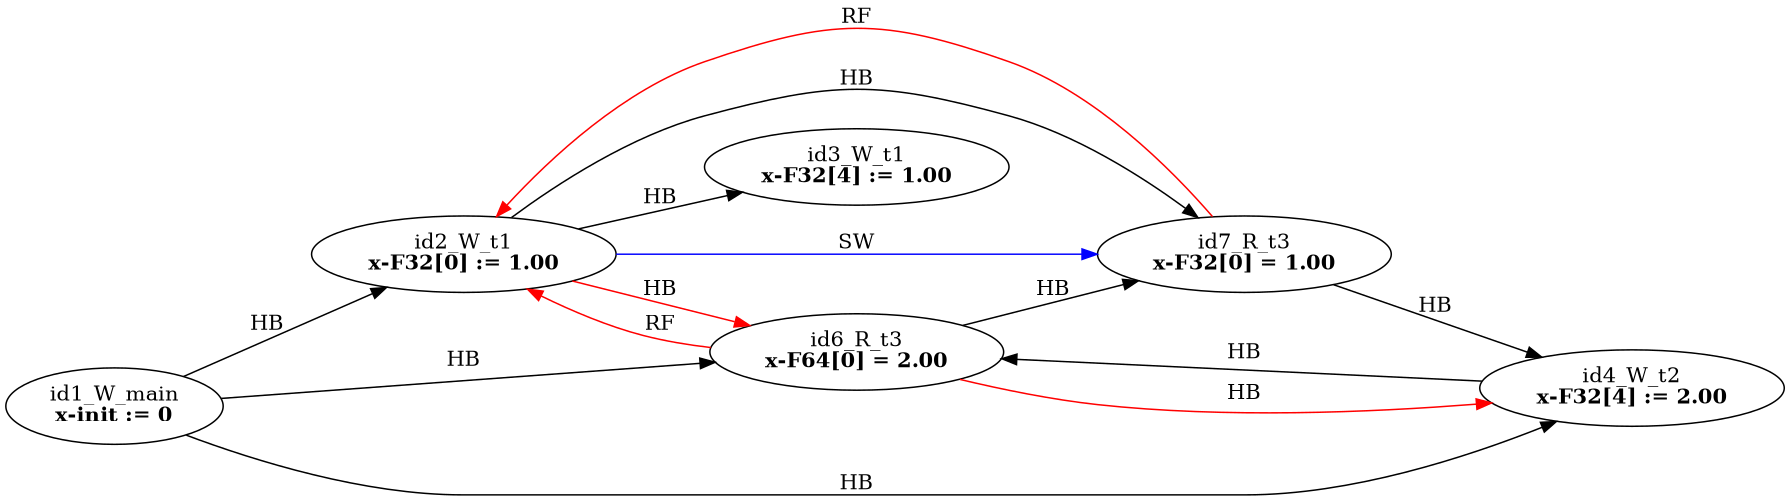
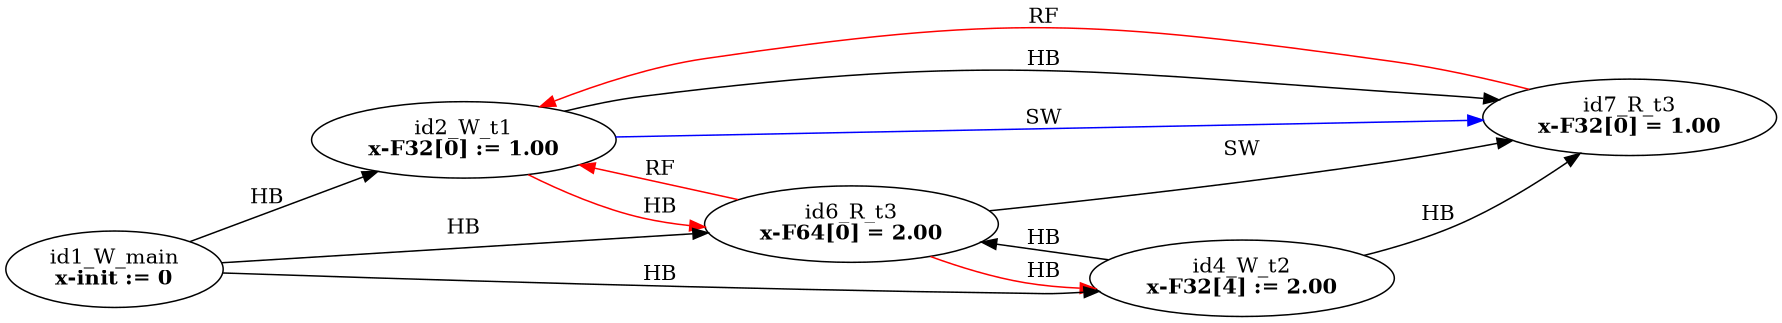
(857, 167) -> none
(1053, 290) -> (1242, 150)
(1431, 318) -> (1470, 219)
